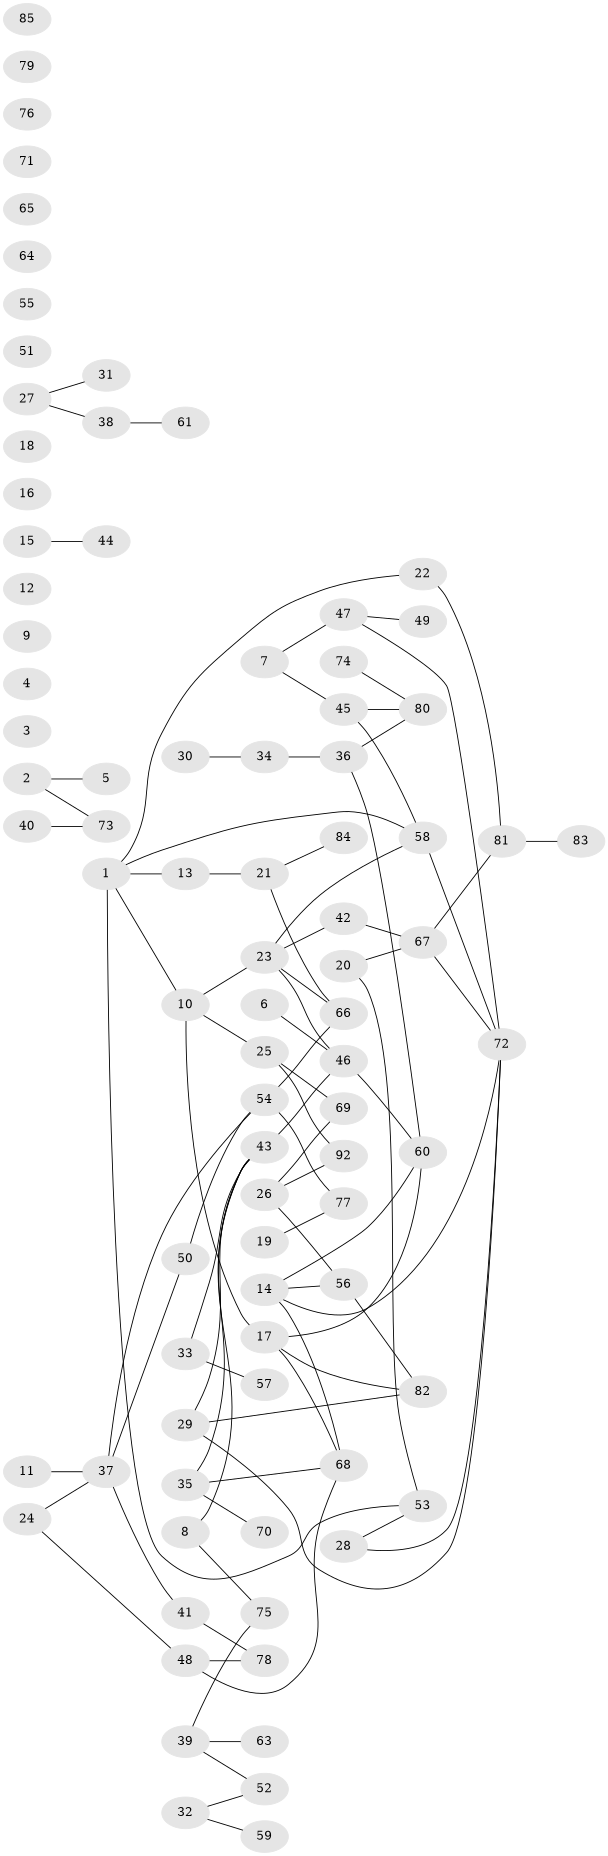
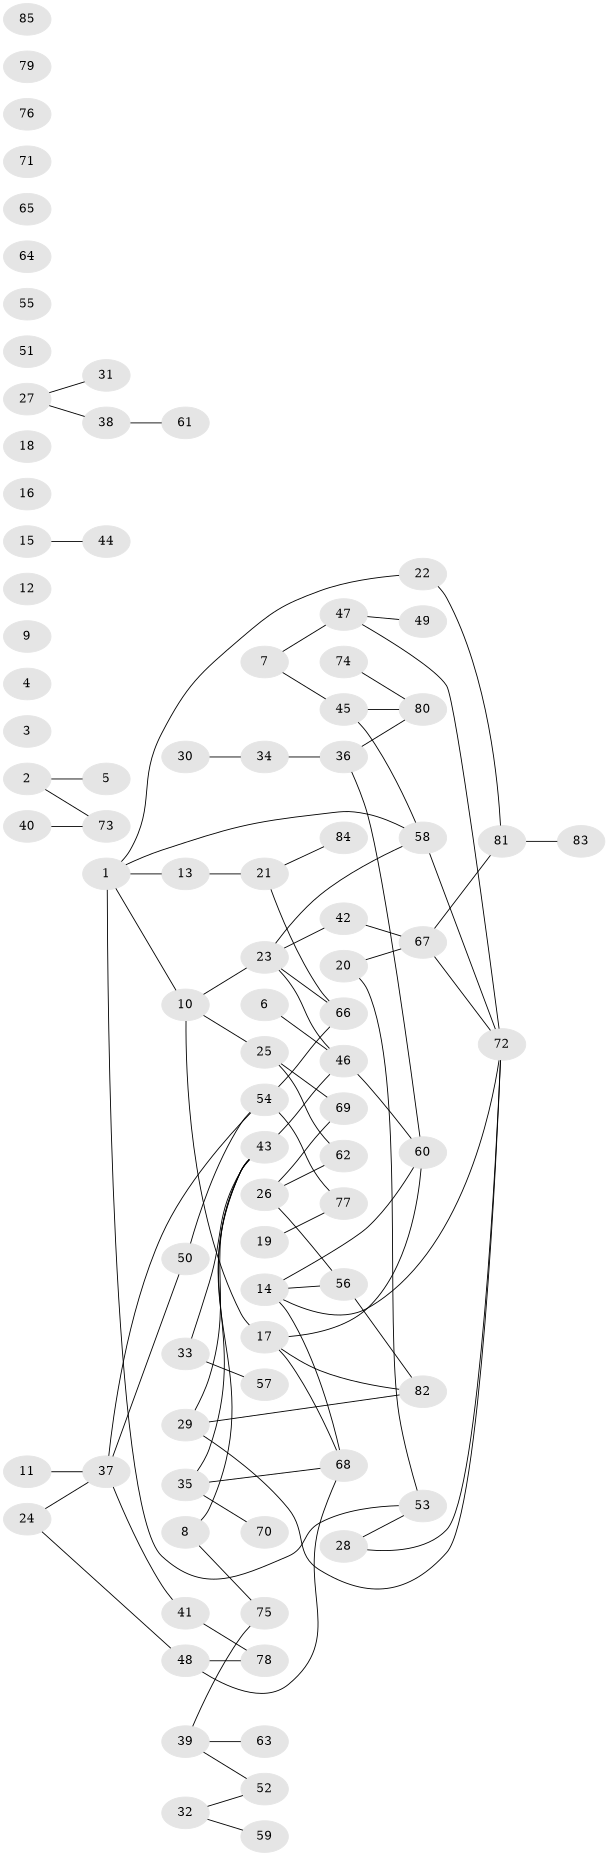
(344, 1156) -> (344, 1156)
